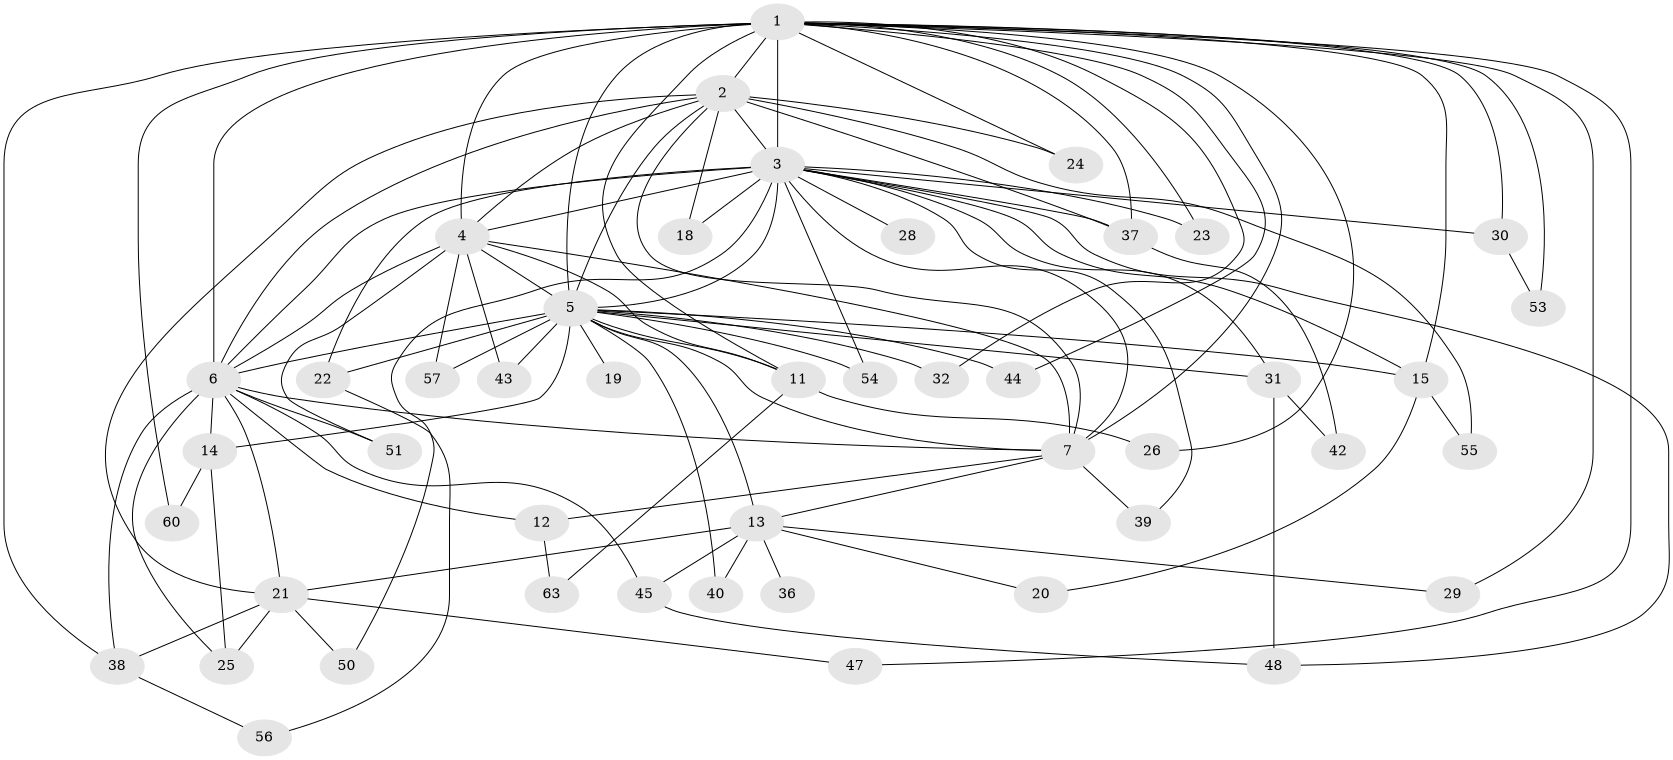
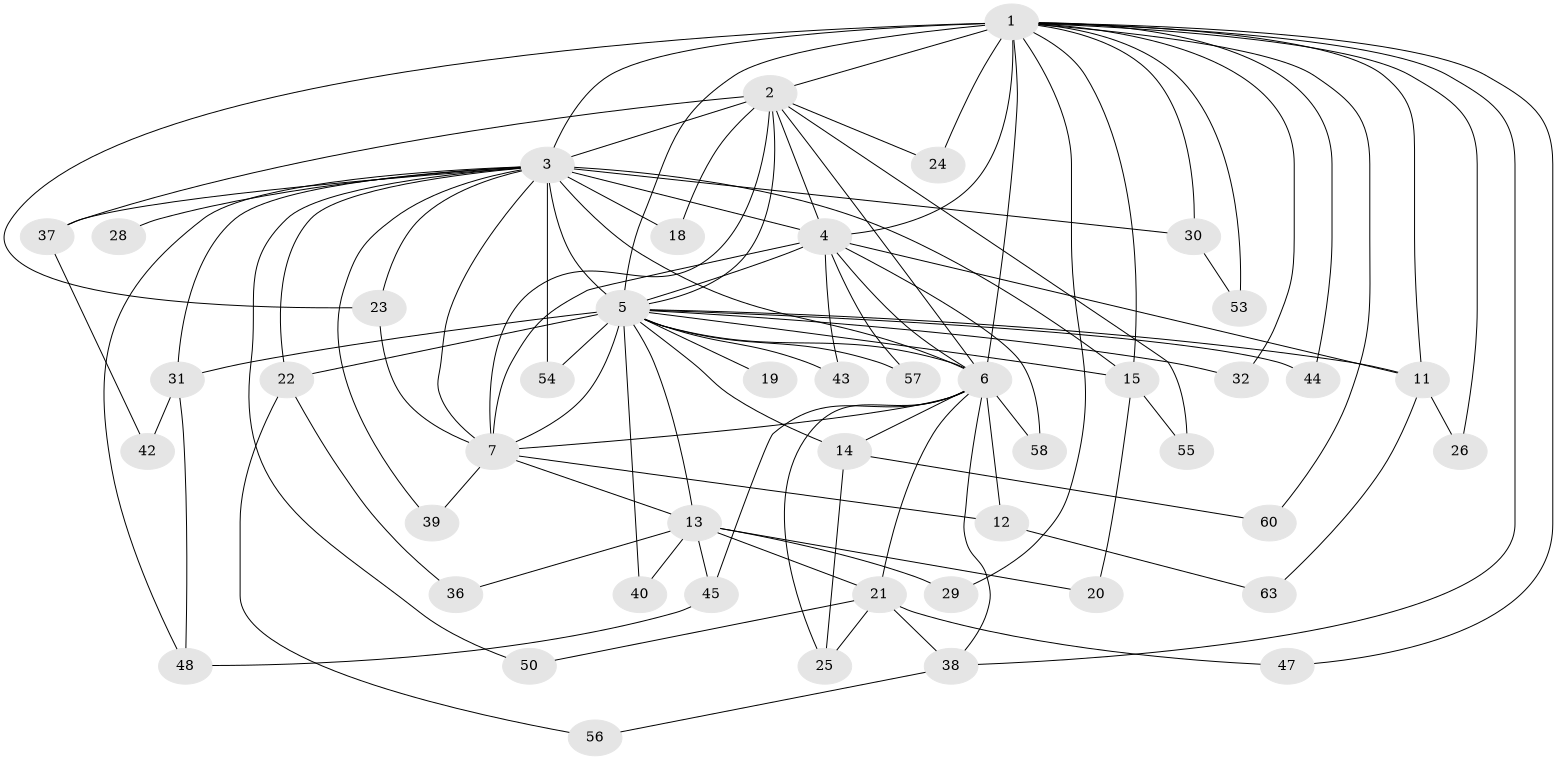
(1005, 71) -> none
(1223, 105) -> (405, 399)
(254, 251) -> none
(395, 451) -> (1040, 451)
none -> (358, 496)
